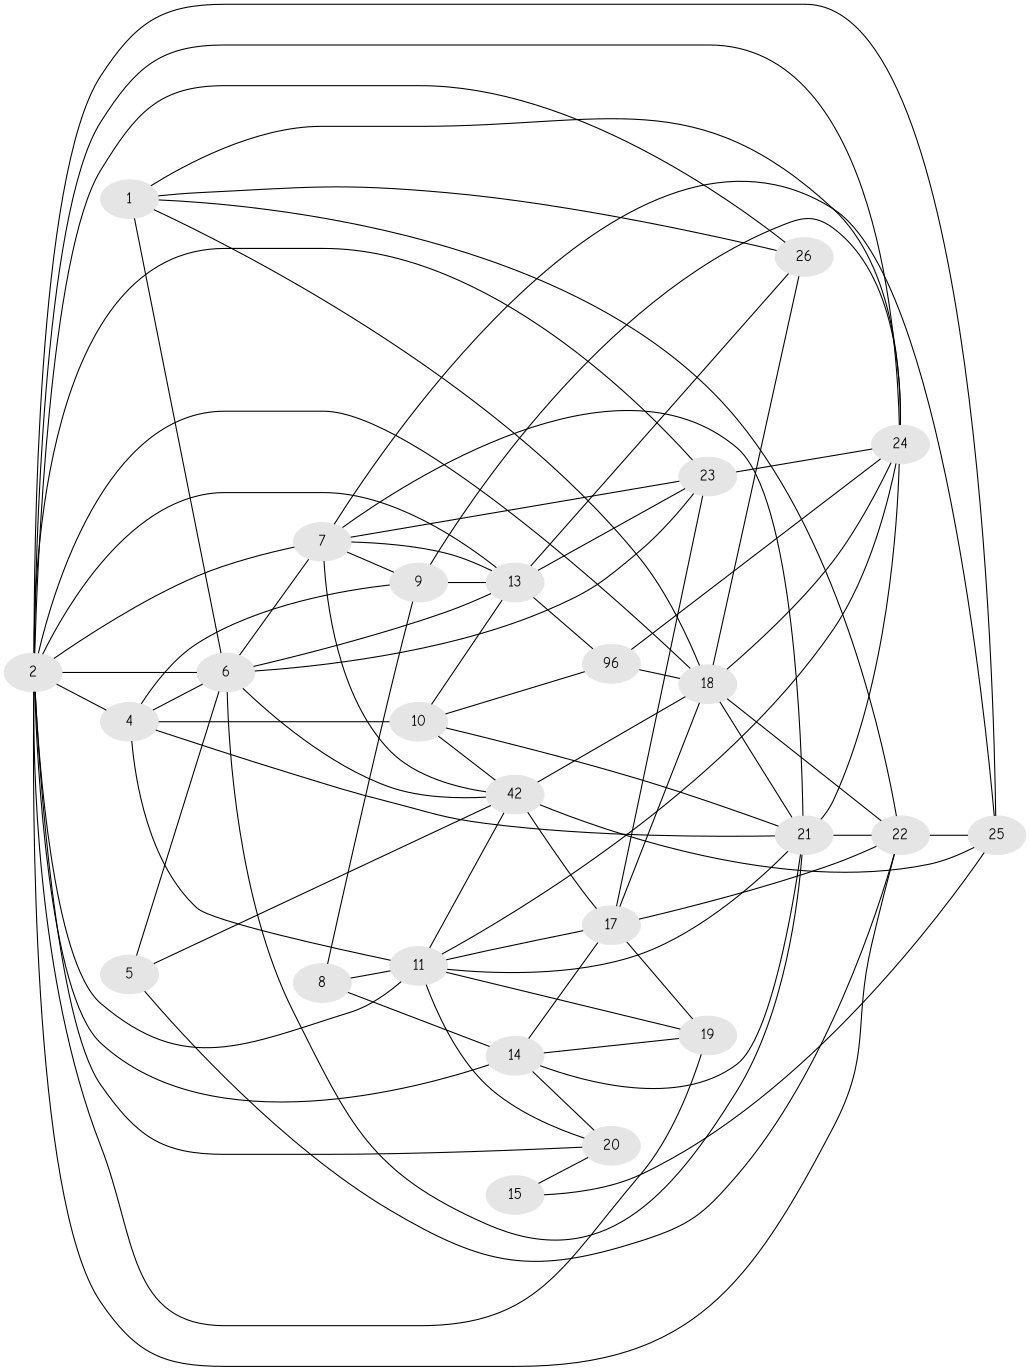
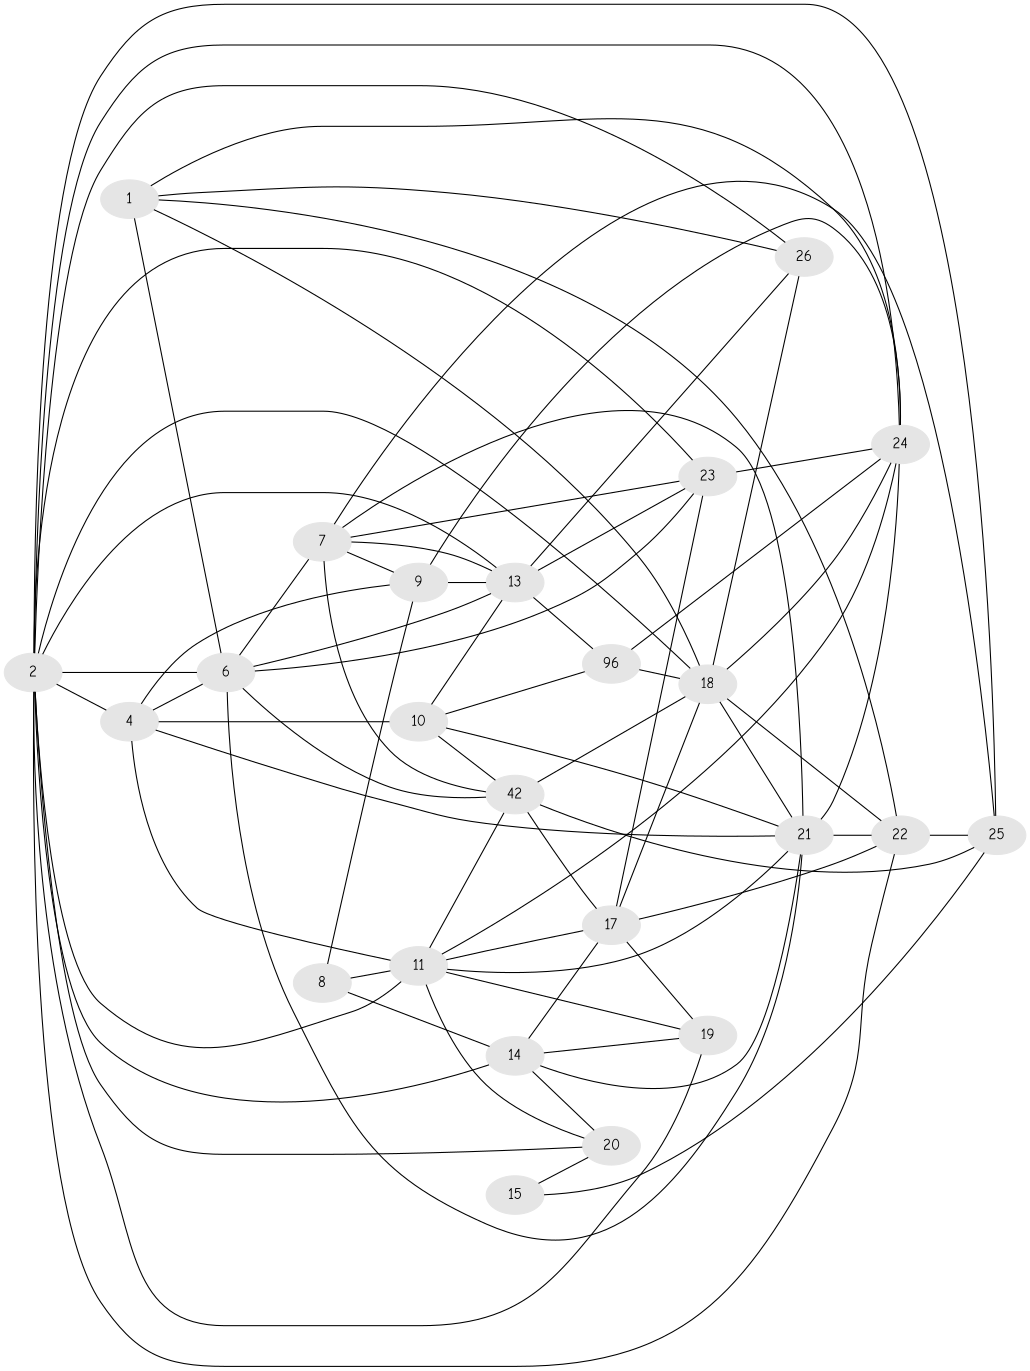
(168, 590) -> none
(130, 974) -> none
